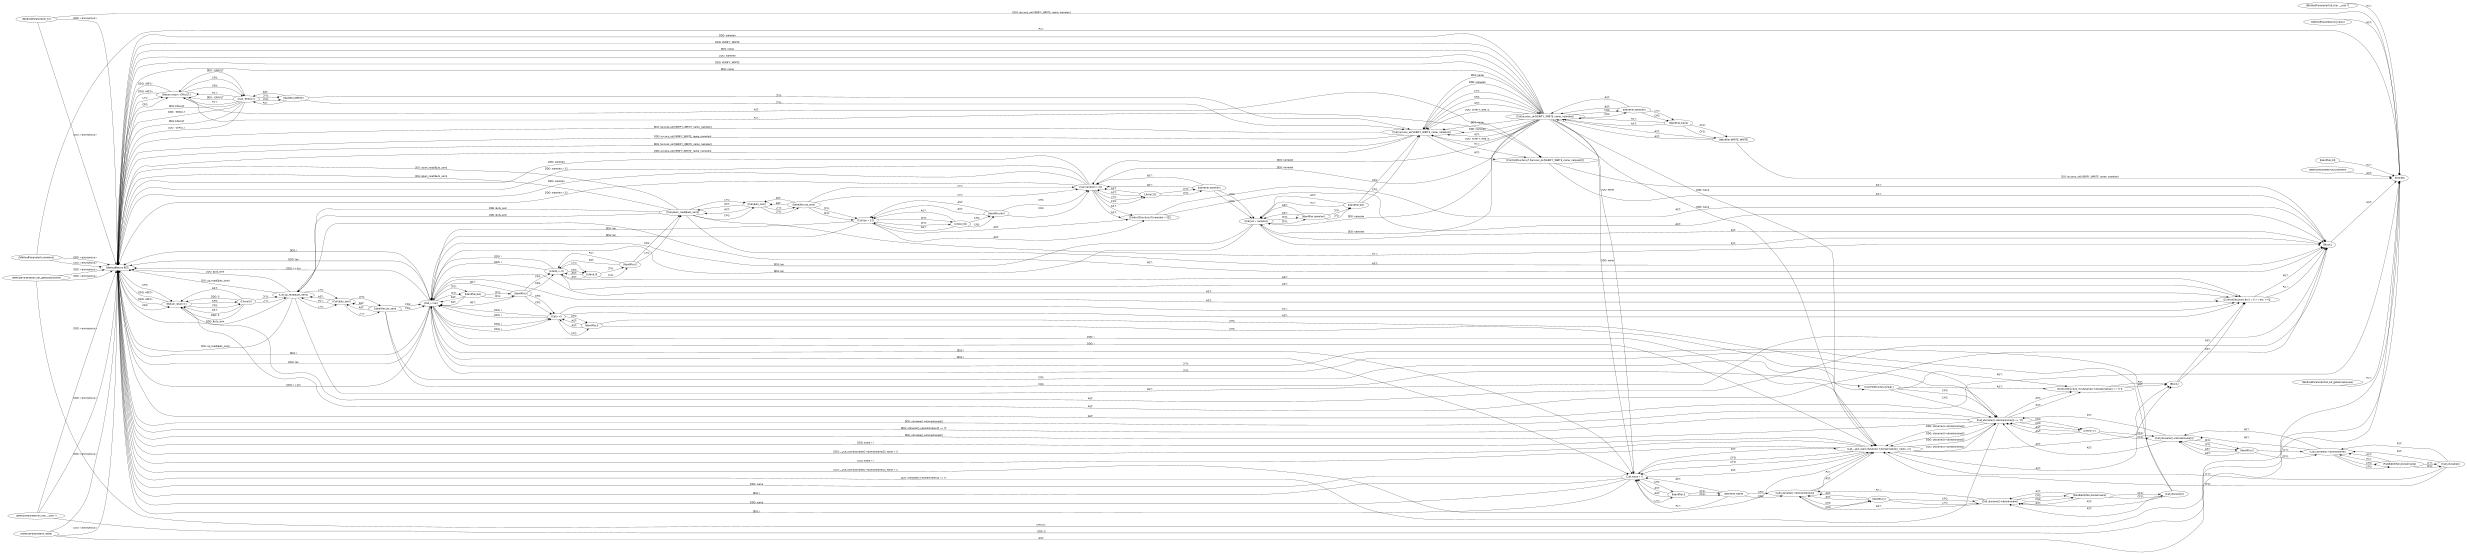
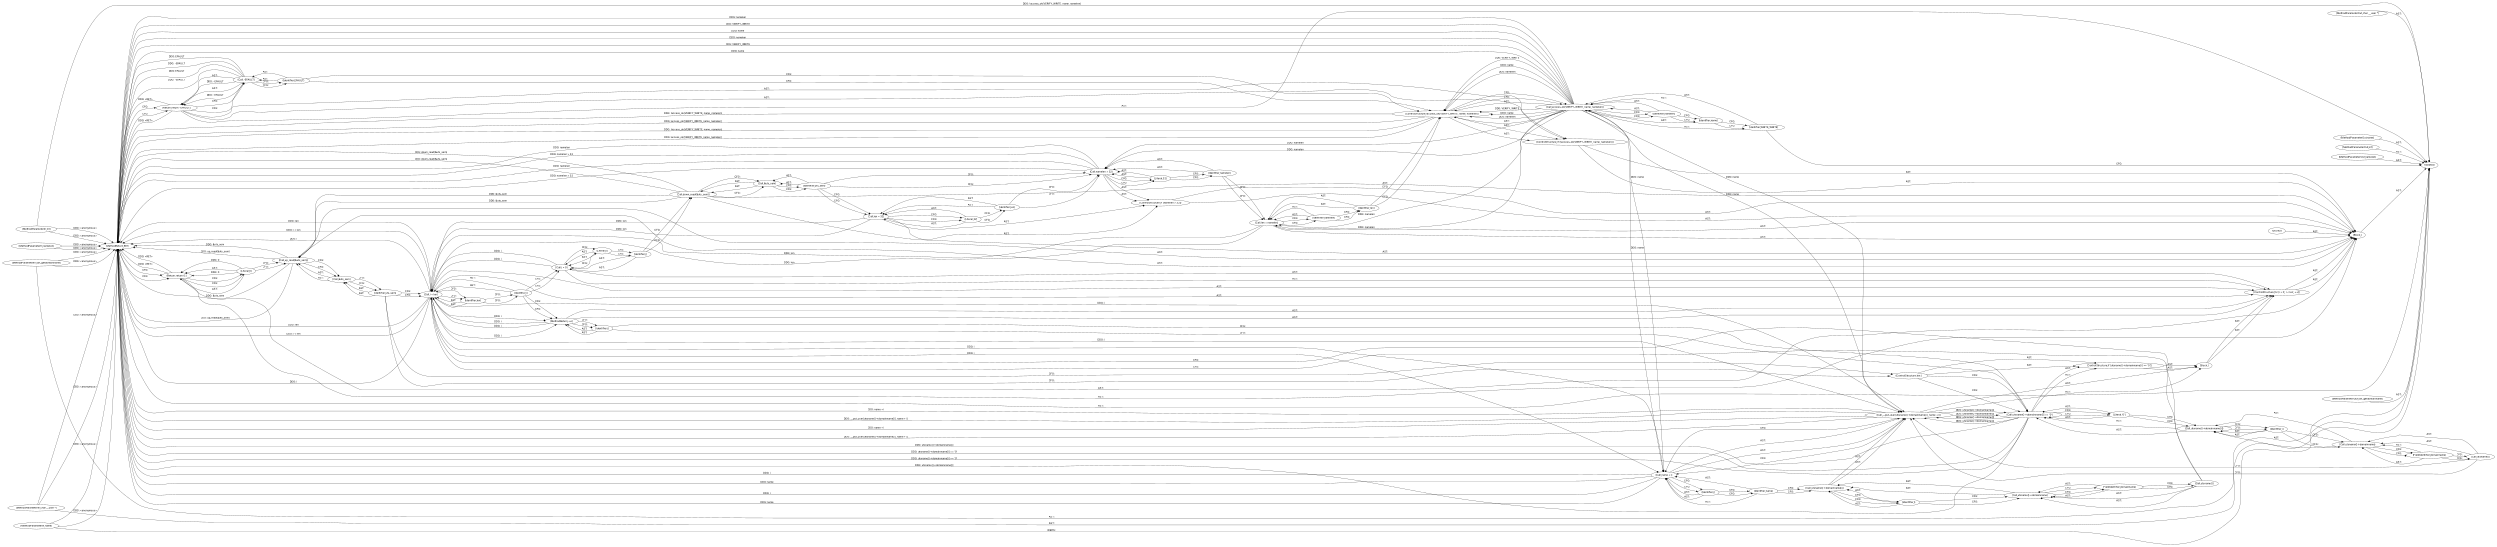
(1196, 30) -> (1278, 90)
(294, 98) -> (294, 81)
(1422, 132) -> (1442, 114)
(2328, 160) -> (2358, 147)
(2090, 177) -> (2119, 164)
none -> (2277, 231)
(556, 271) -> (562, 268)
(556, 317) -> (562, 321)
(1879, 387) -> (1909, 376)
(1042, 525) -> (1052, 517)
(1042, 532) -> (1052, 523)
(1042, 538) -> (1052, 530)
